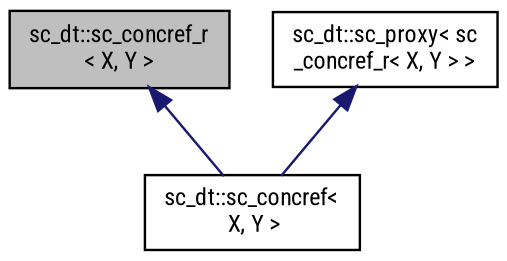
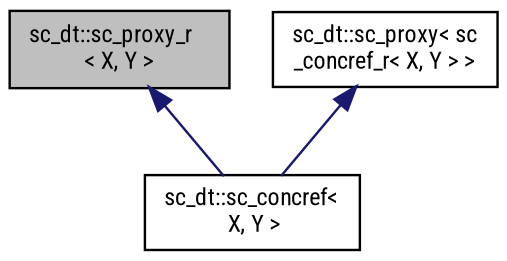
(120, 50) -> (120, 50)
